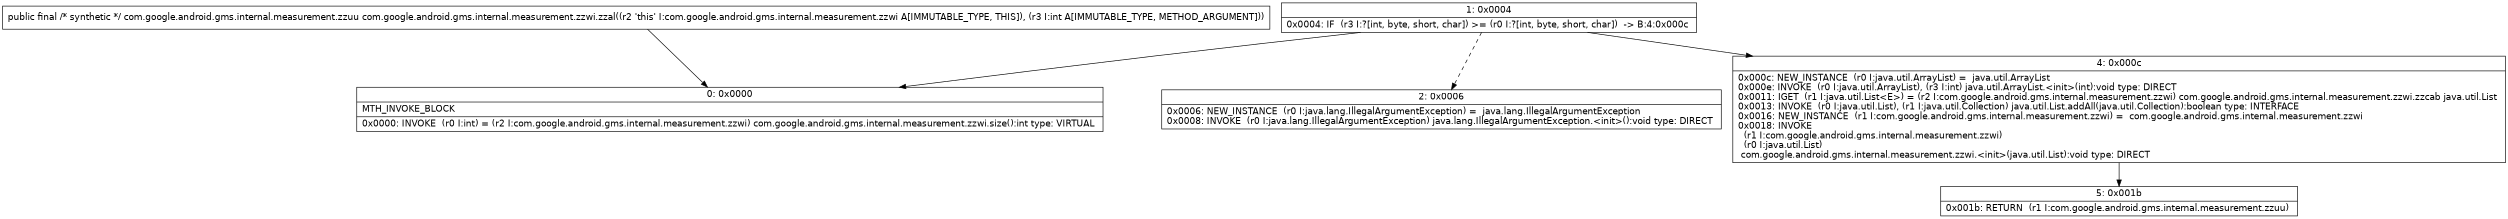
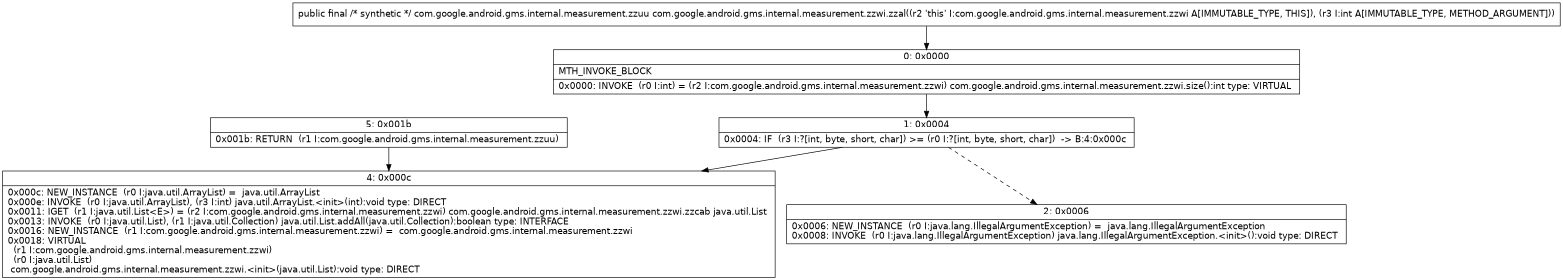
(1133, 59) -> (927, 103)
(1778, 126) -> (50, 241)
(2119, 171) -> (389, 156)
